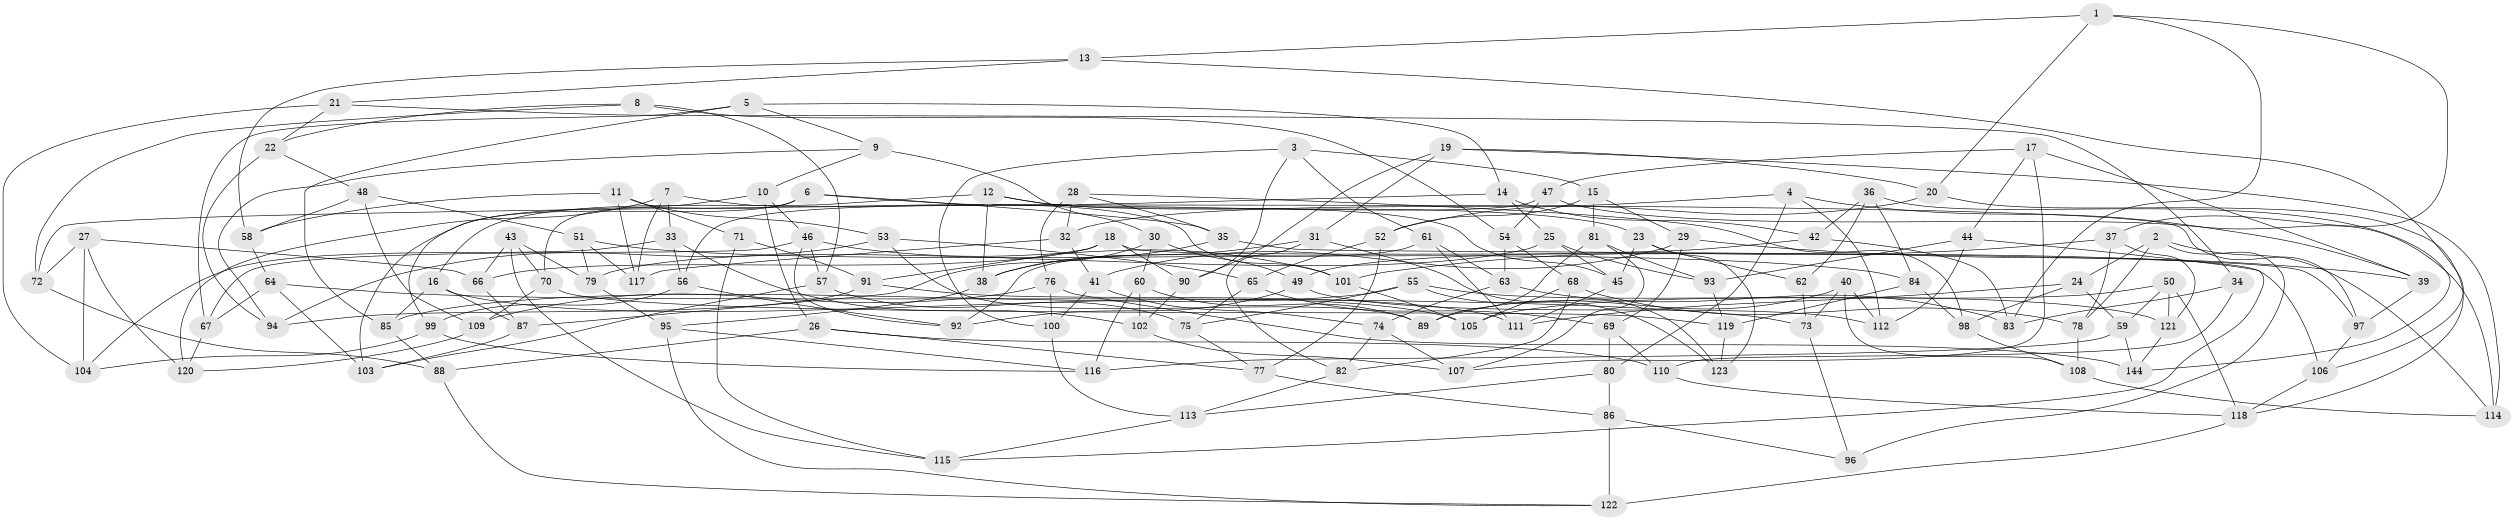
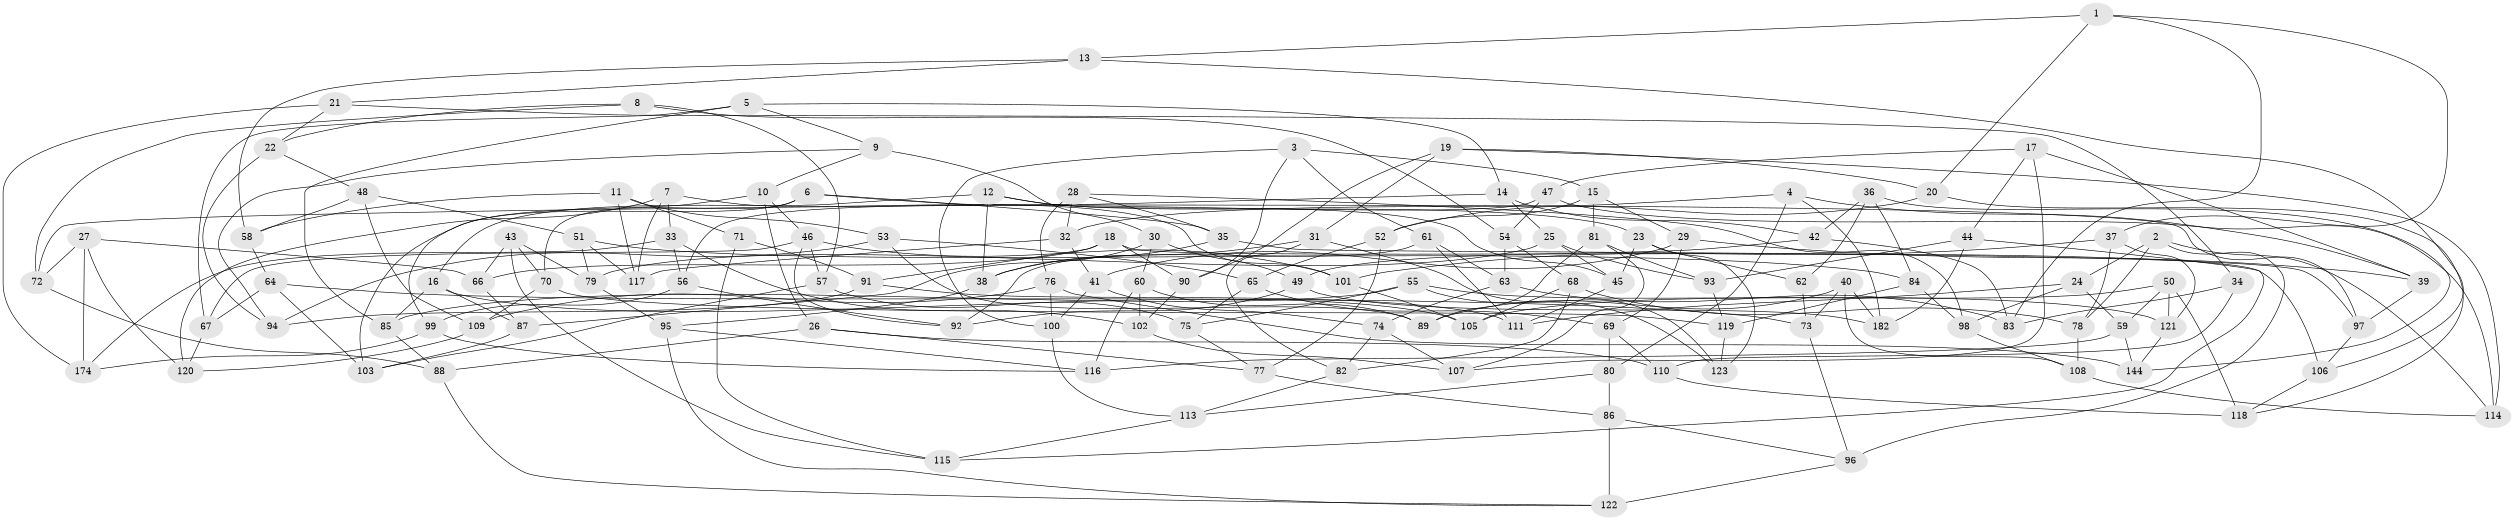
(1881, 327) -> (1881, 327)
(83, 372) -> (83, 372)
(1927, 466) -> (1730, 484)
